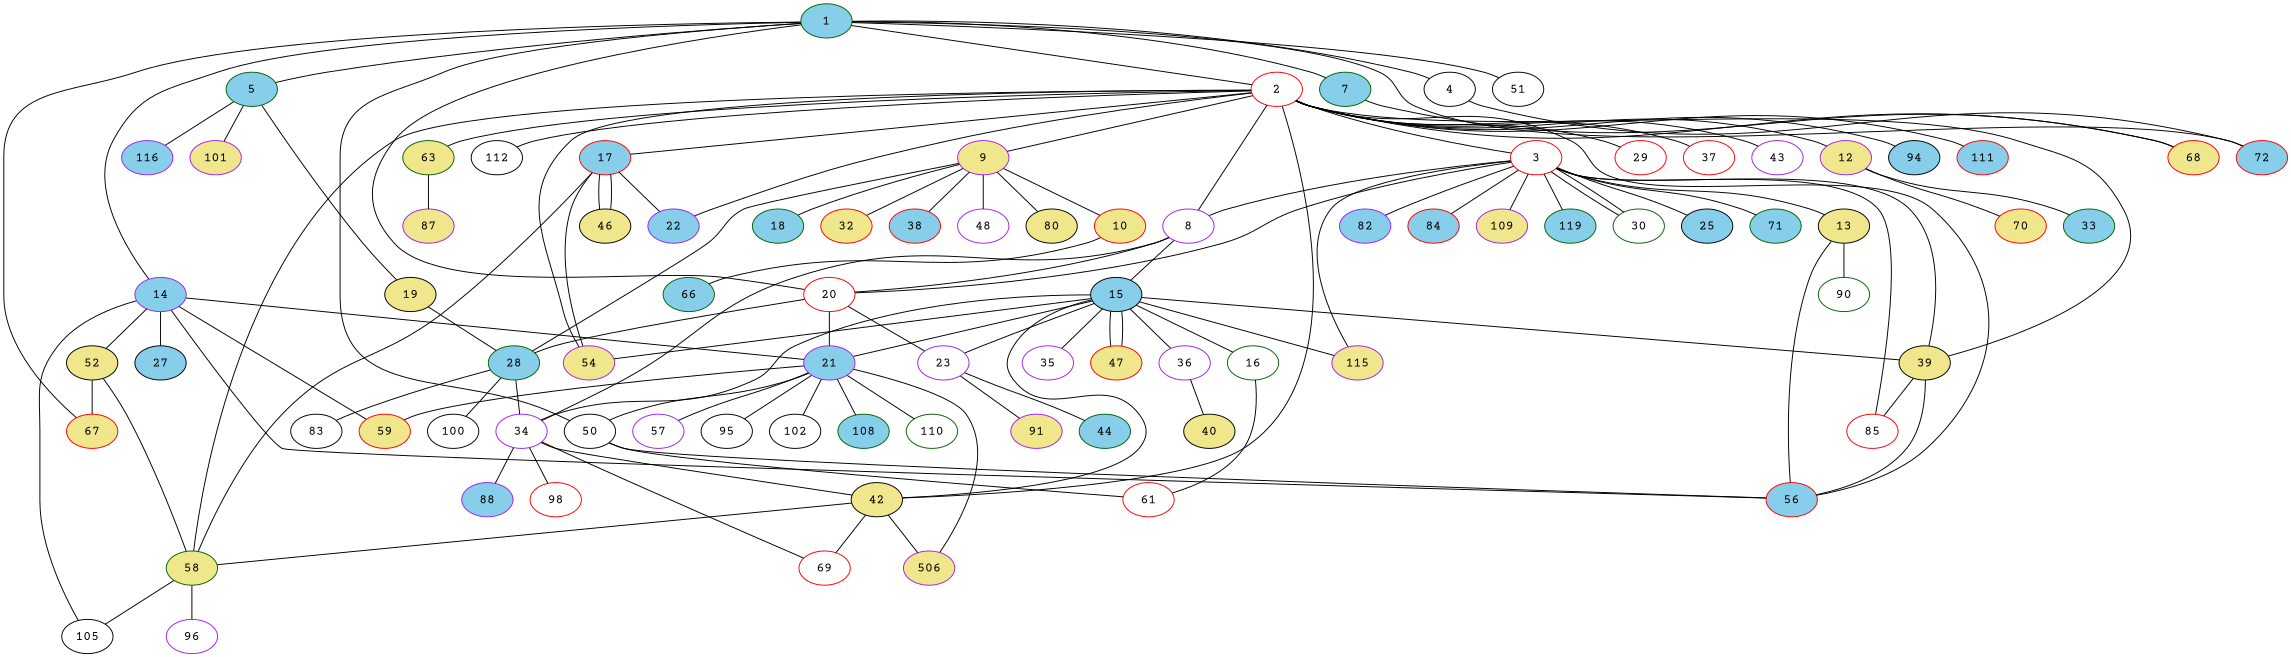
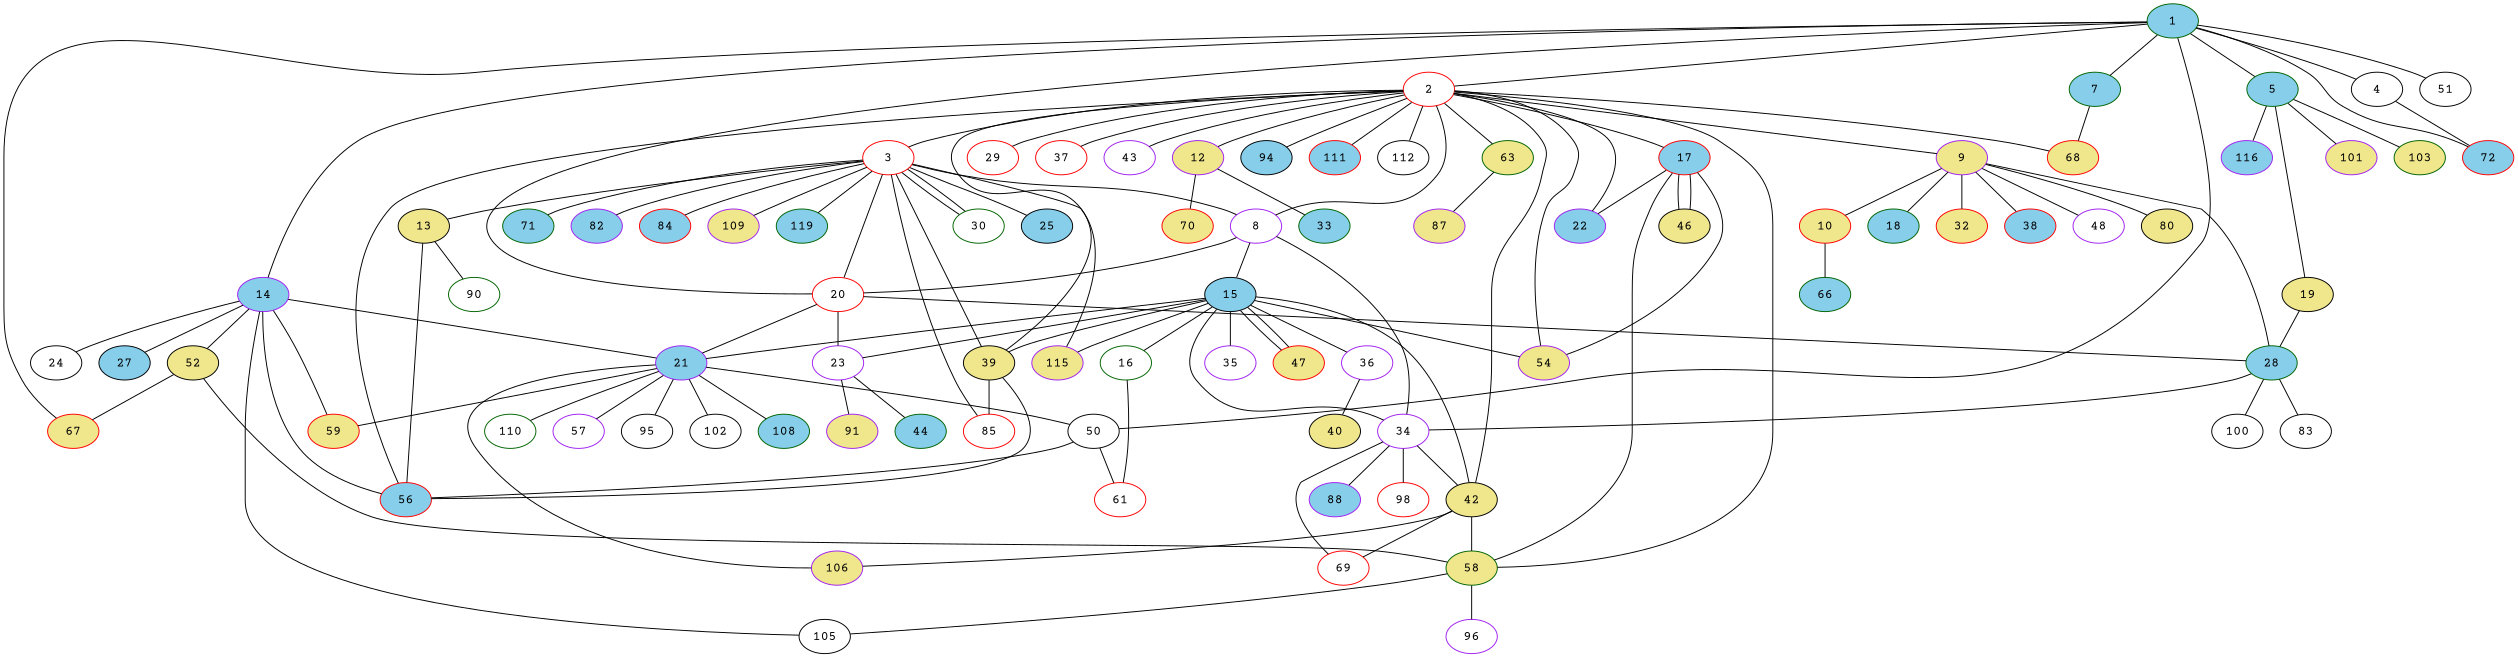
none -> (2420, 158)
none -> (56, 363)
(929, 568) -> (837, 568)
